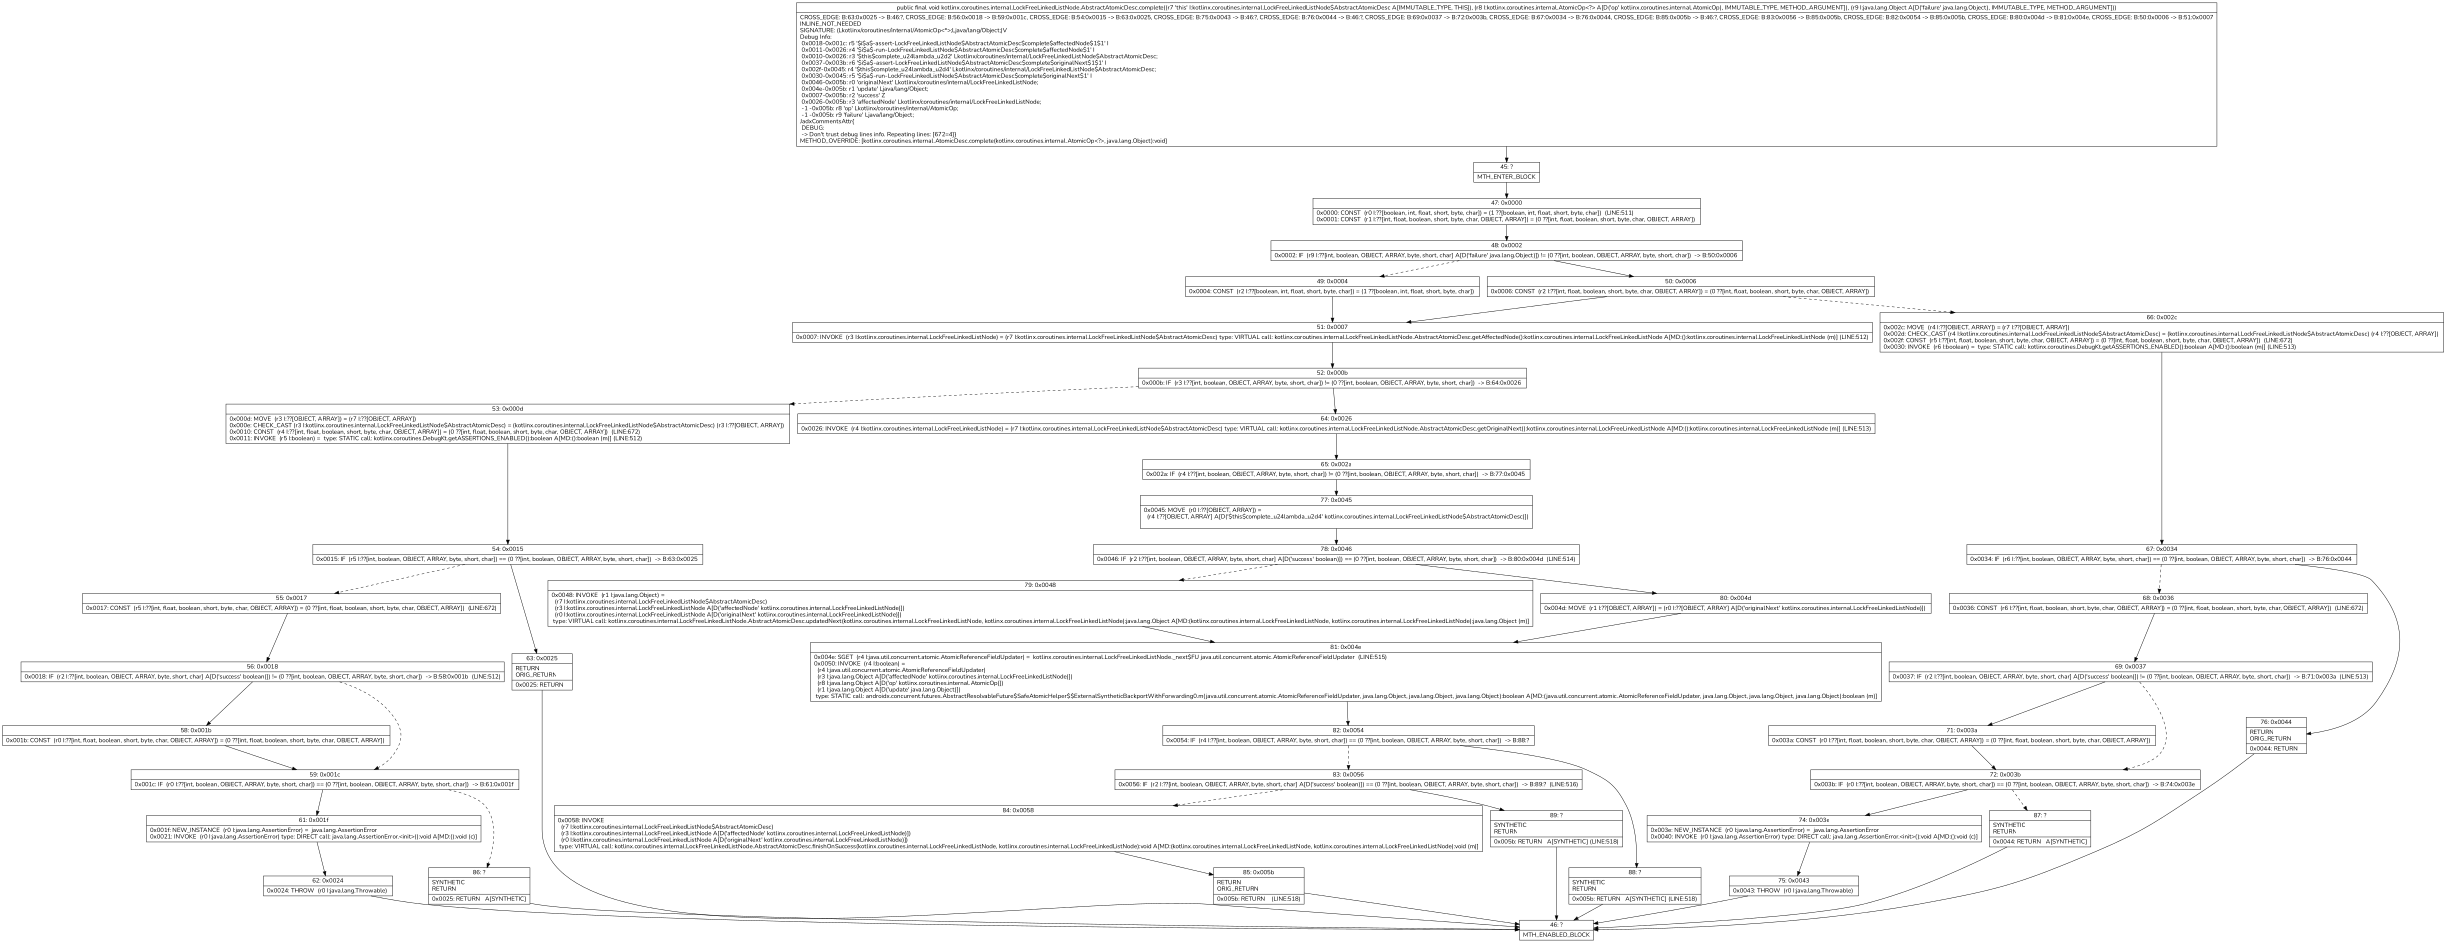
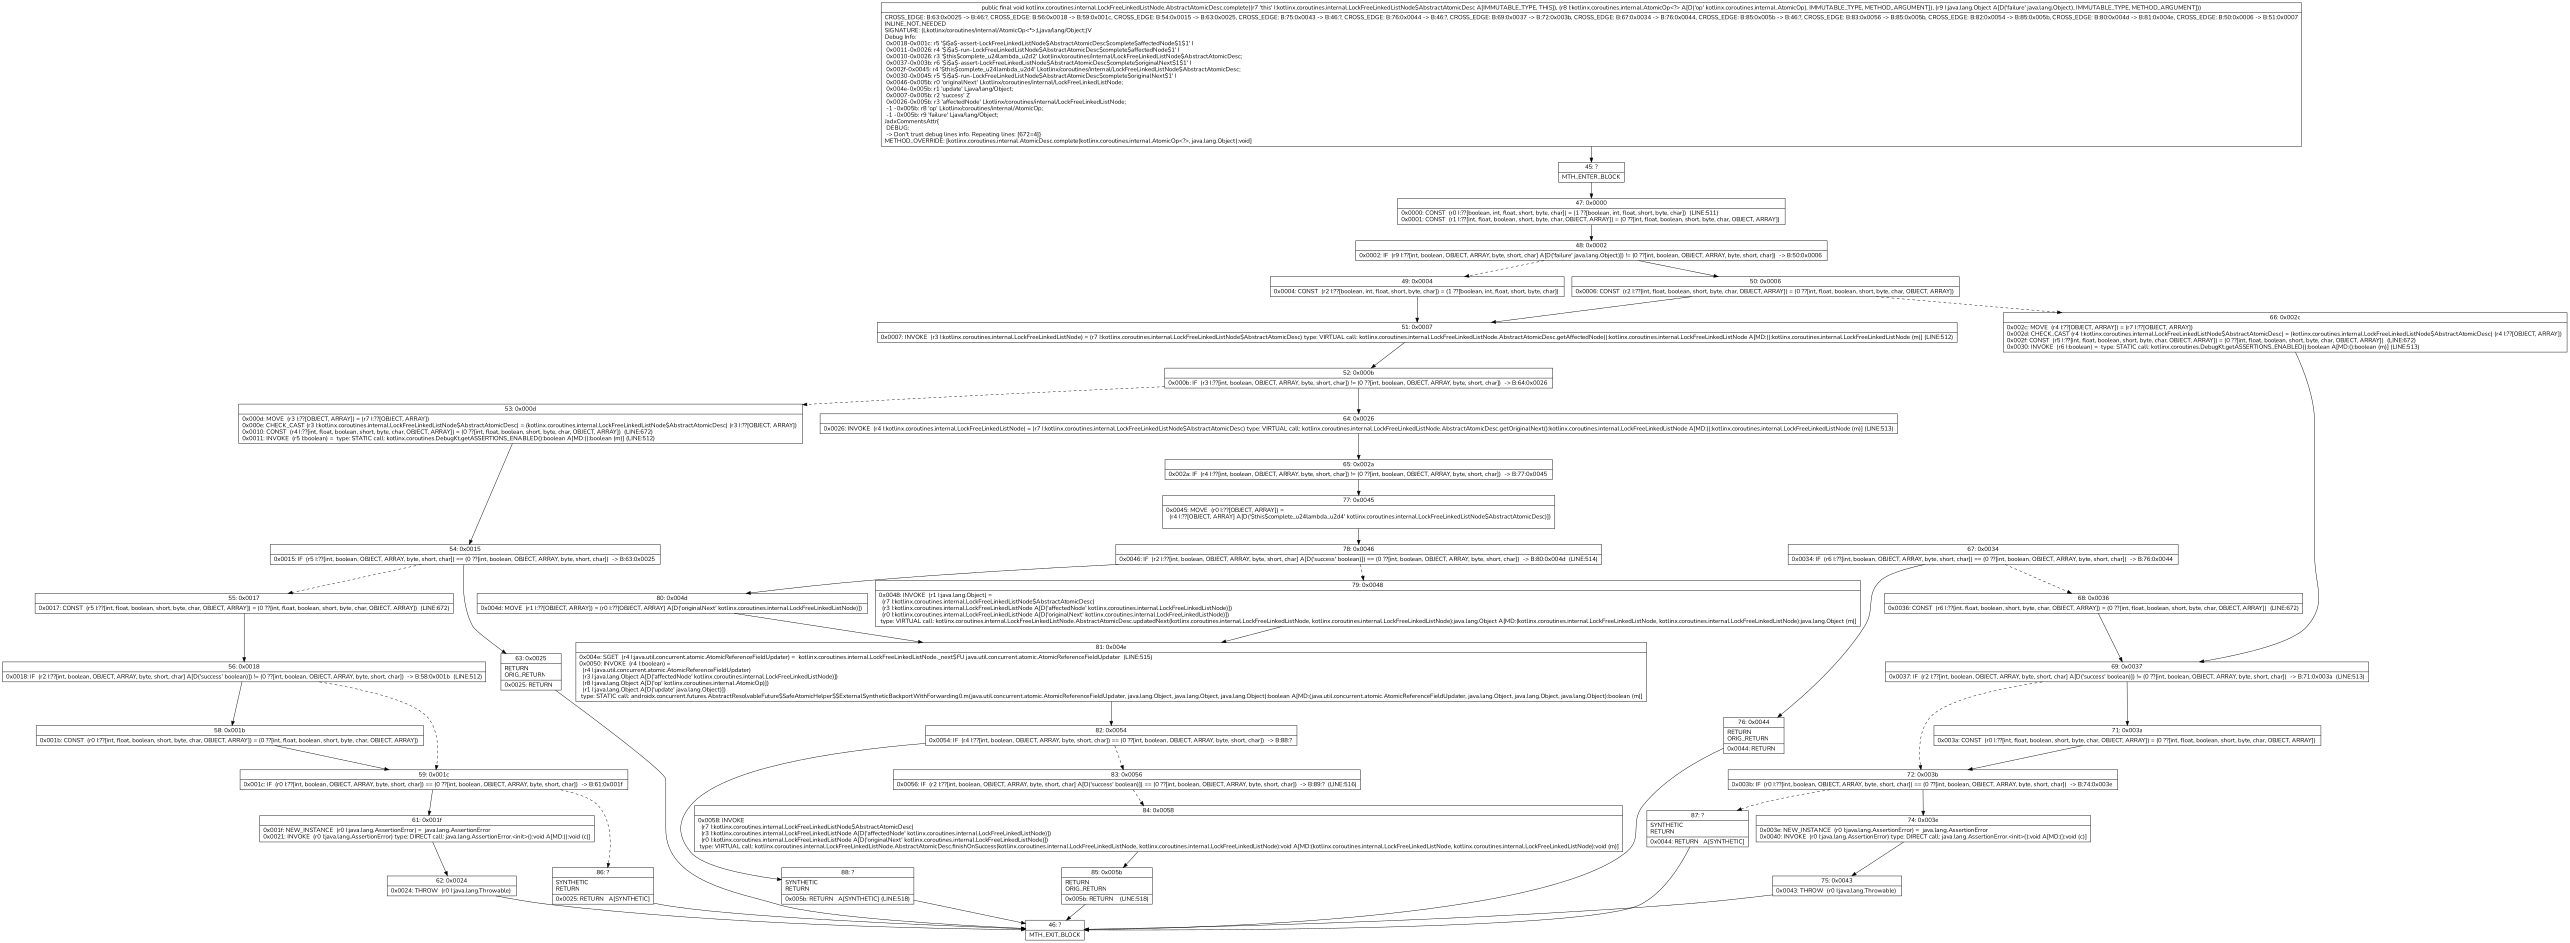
(2162, 446) -> (2315, 544)
(1557, 829) -> none
(1557, 935) -> (1055, 935)
